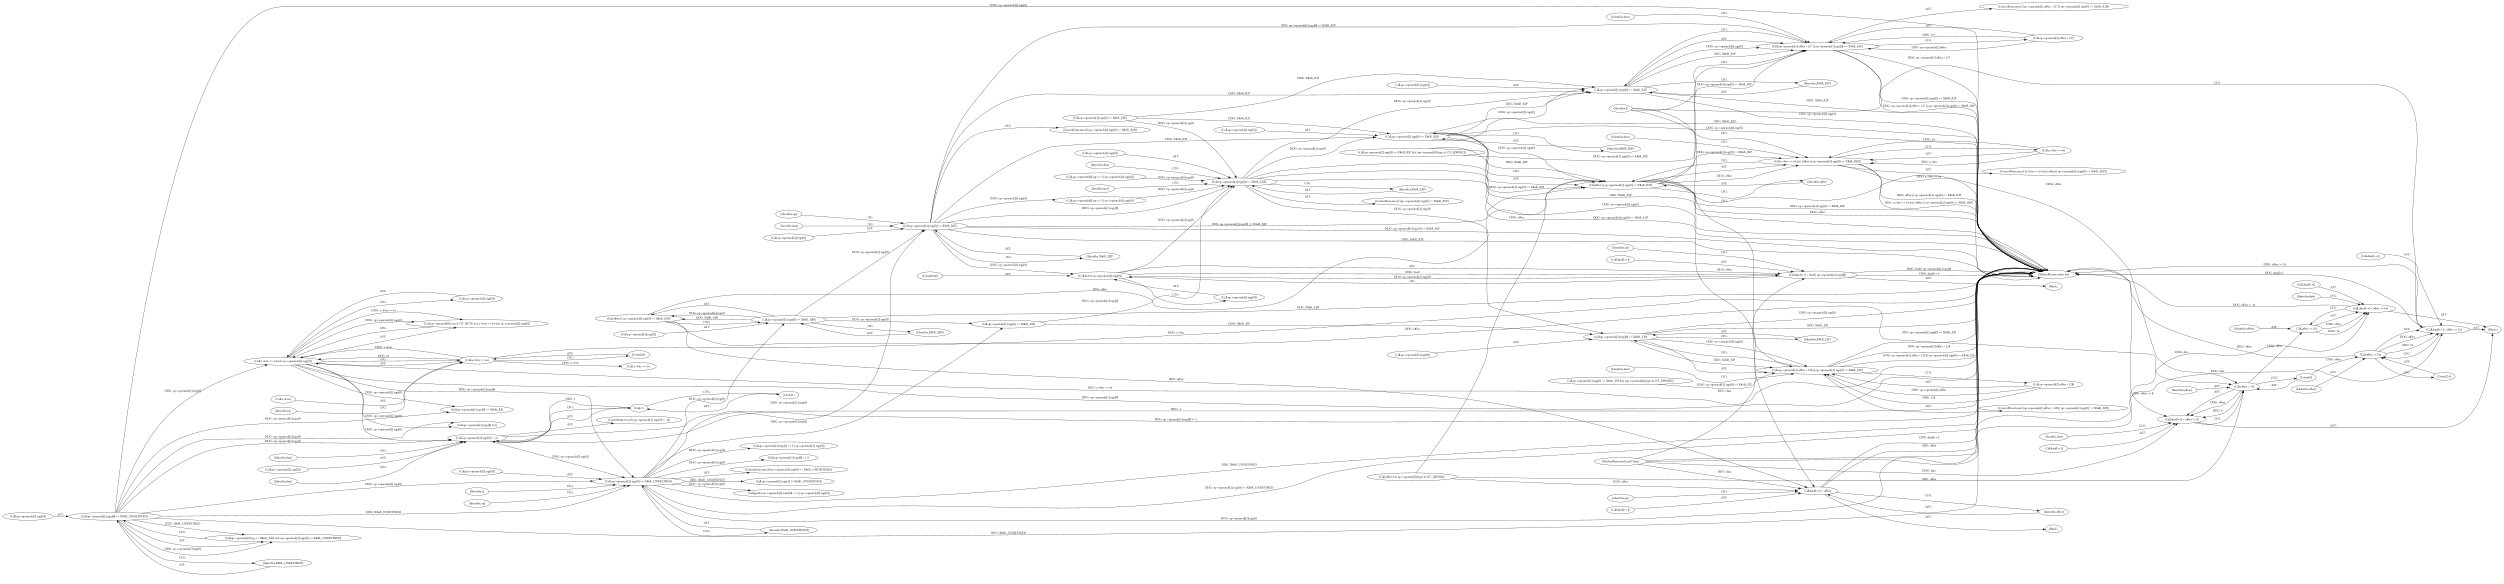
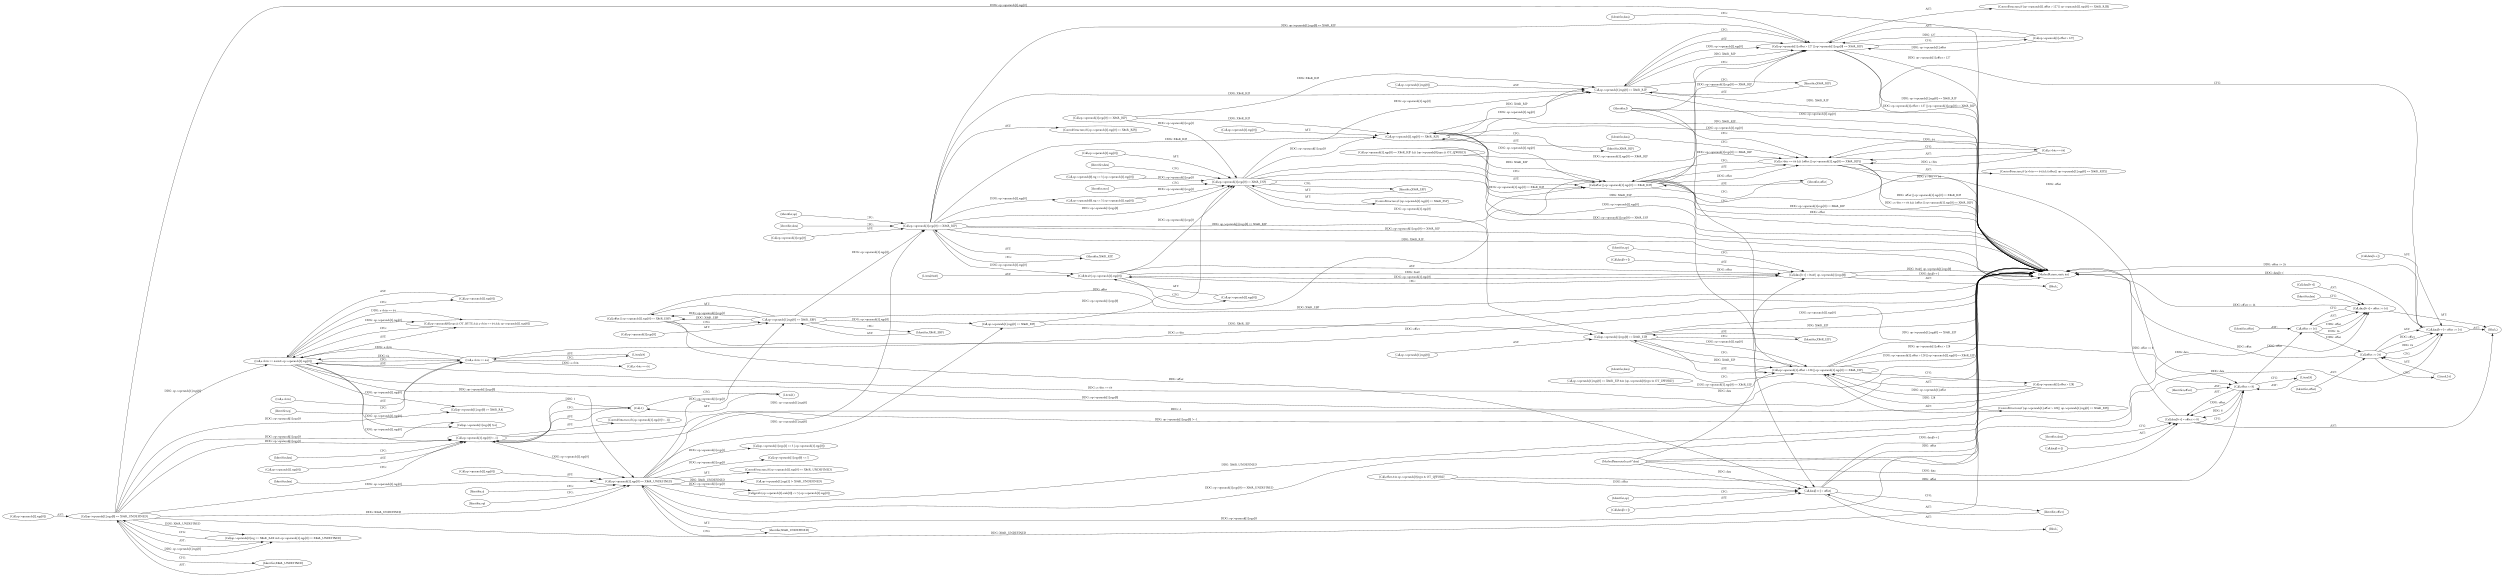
(1496, 319) -> none
(2132, 324) -> (2132, 324)
(2333, 364) -> (2335, 343)
